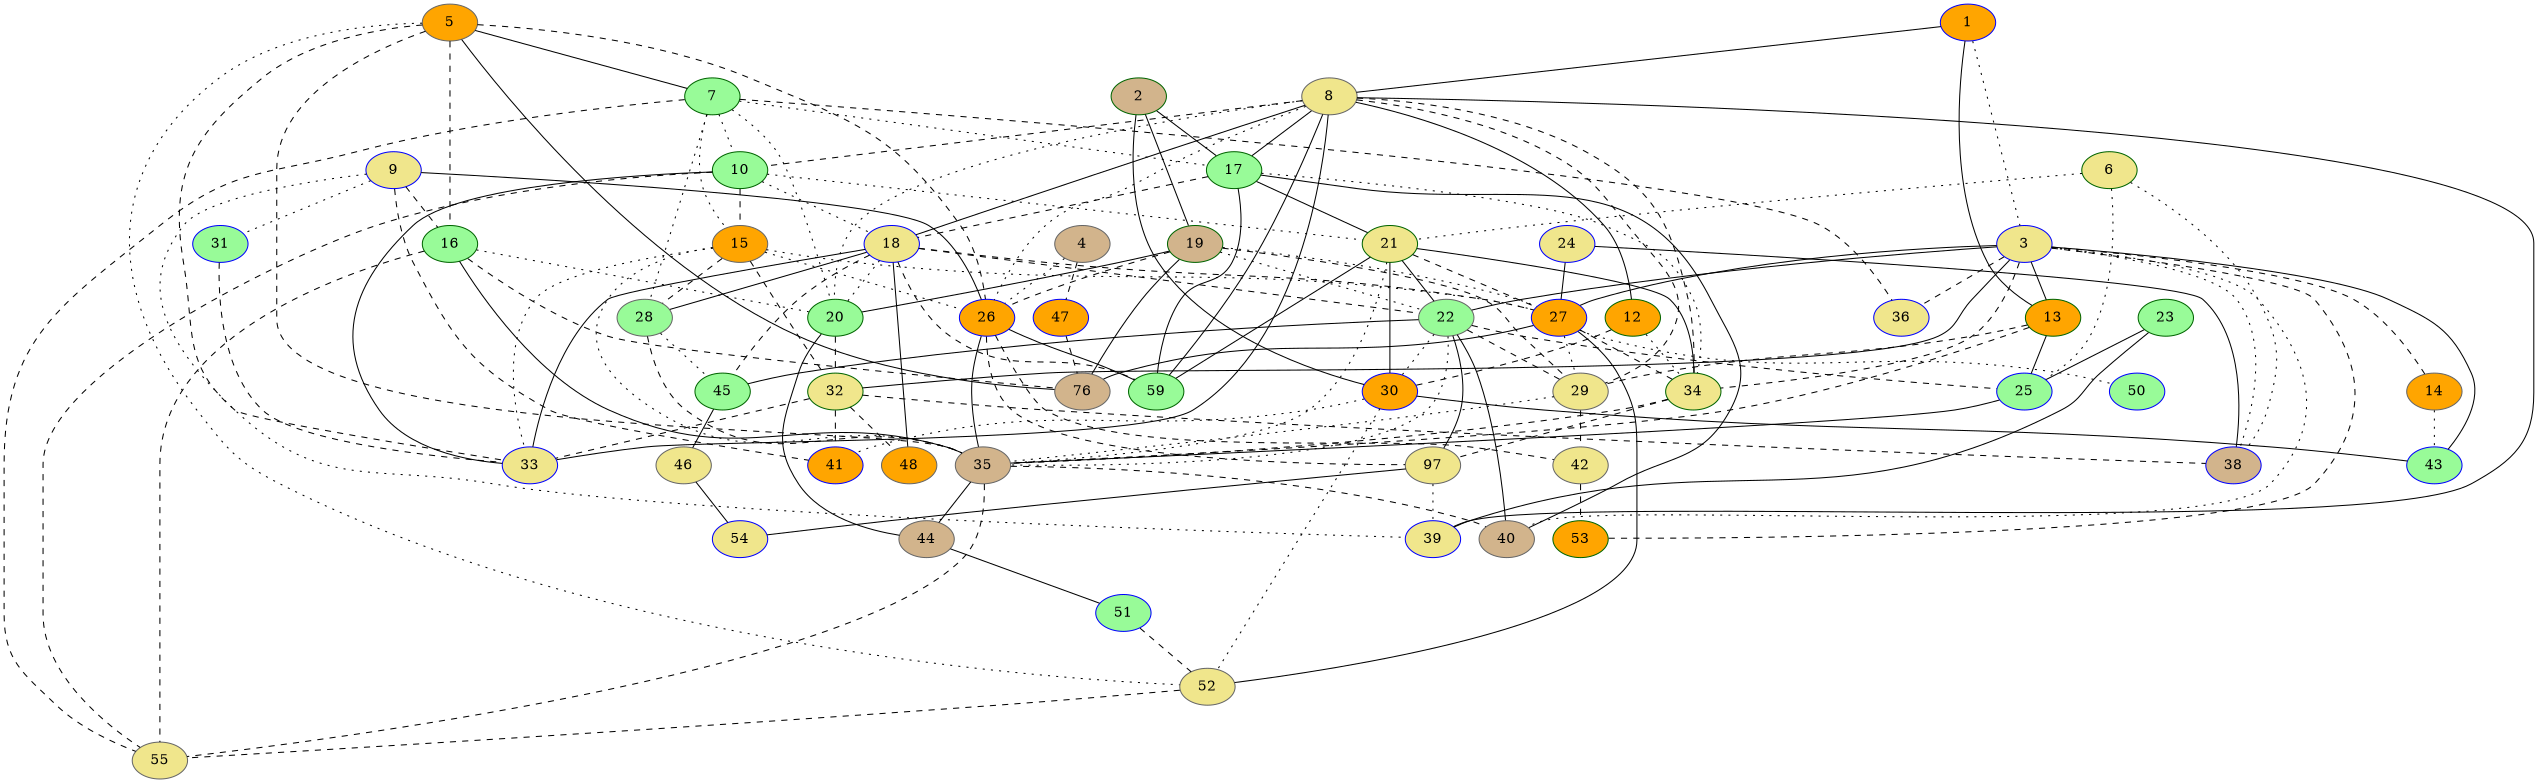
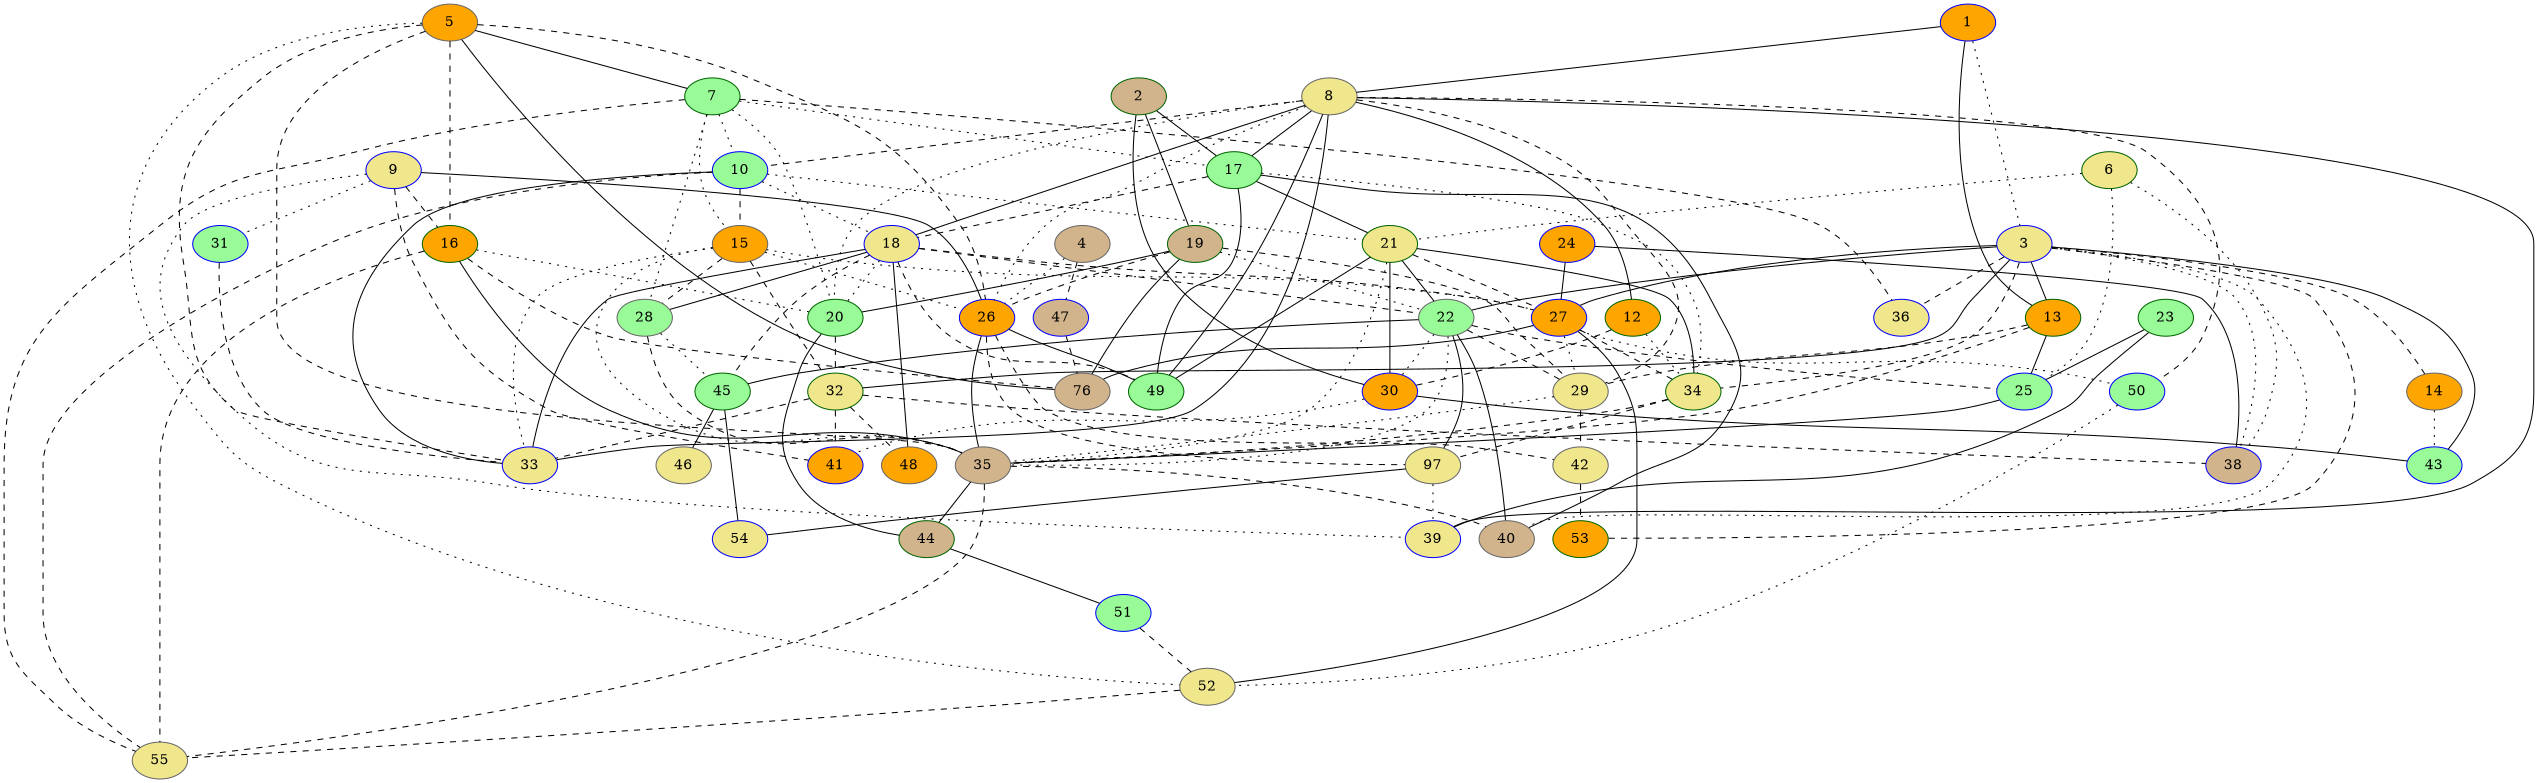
(1596, 158) -> (2129, 146)
(740, 170) -> (740, 170)
(450, 244) -> (450, 244)
(1567, 244) -> (1567, 244)
(1381, 269) -> none
(1061, 318) -> (1061, 318)
(1156, 392) -> (1156, 392)
(709, 499) -> (731, 465)
(927, 539) -> (927, 539)
(1295, 545) -> (1698, 616)
